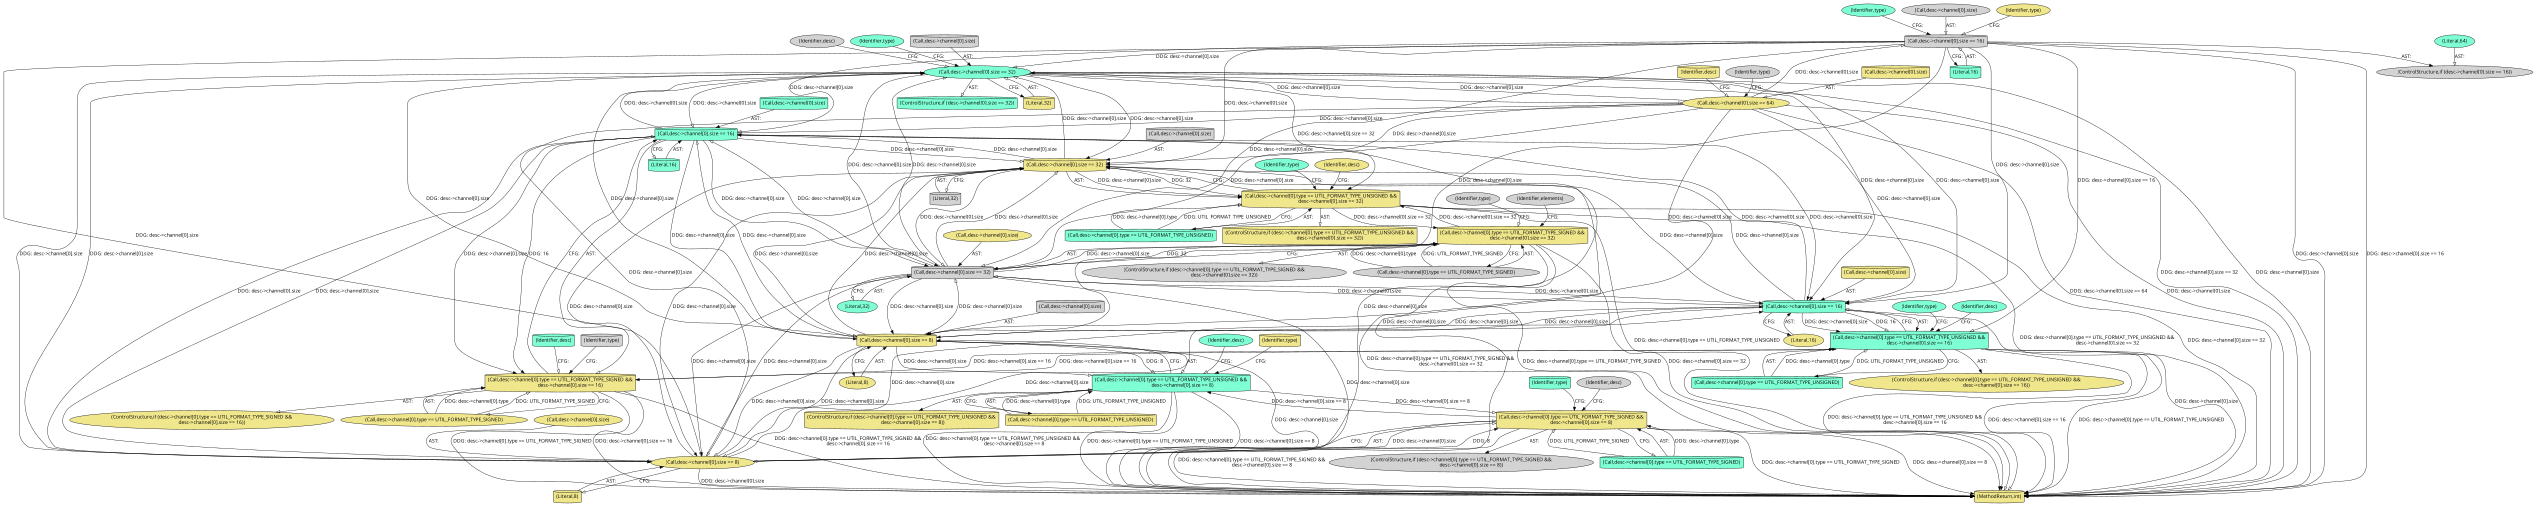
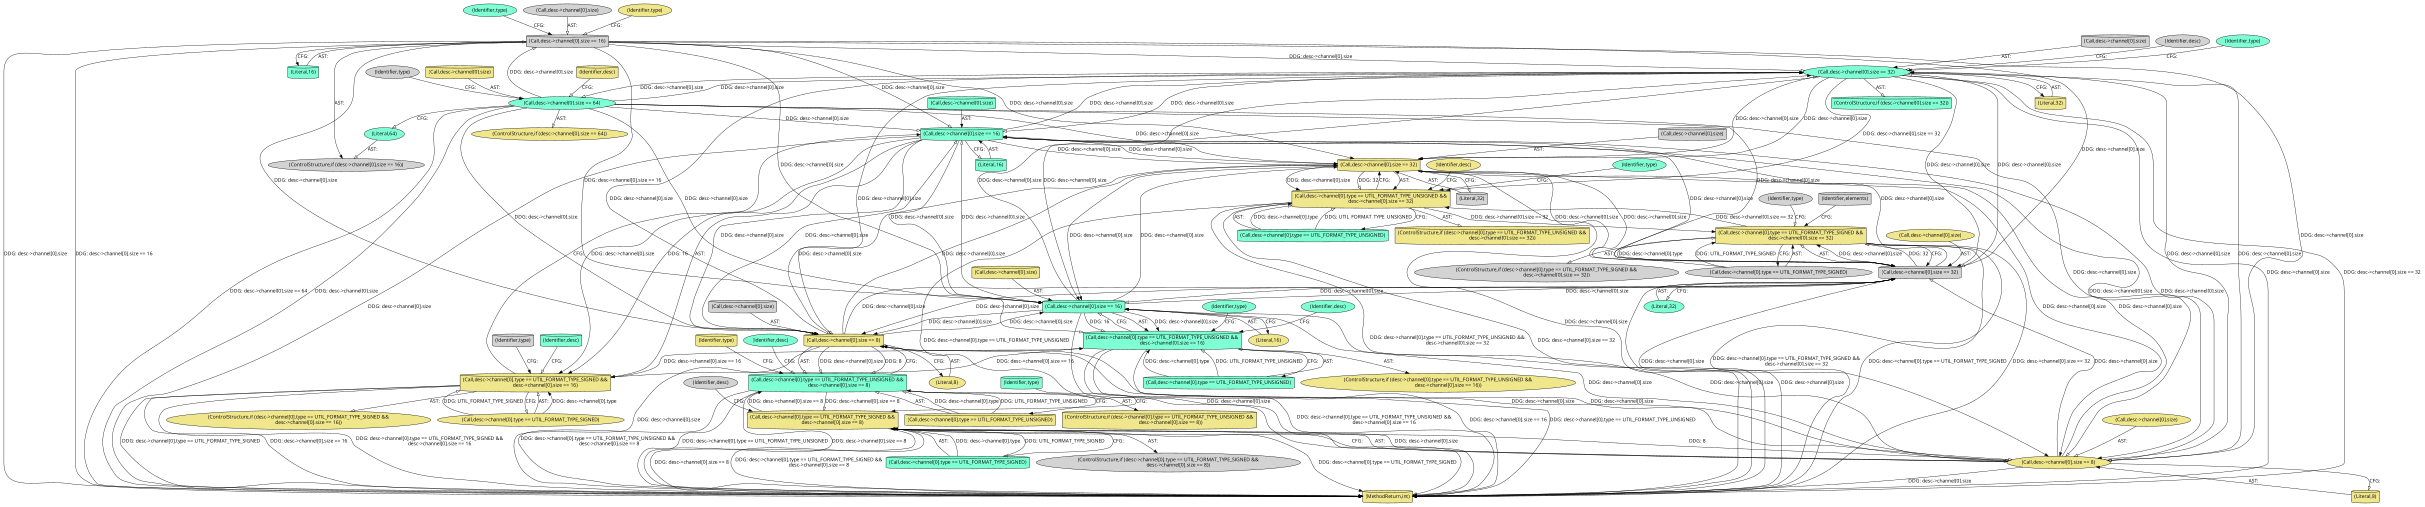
(1736, 103) -> (562, 103)
none -> (453, 110)
none -> (550, 134)
(1540, 199) -> (1845, 199)
